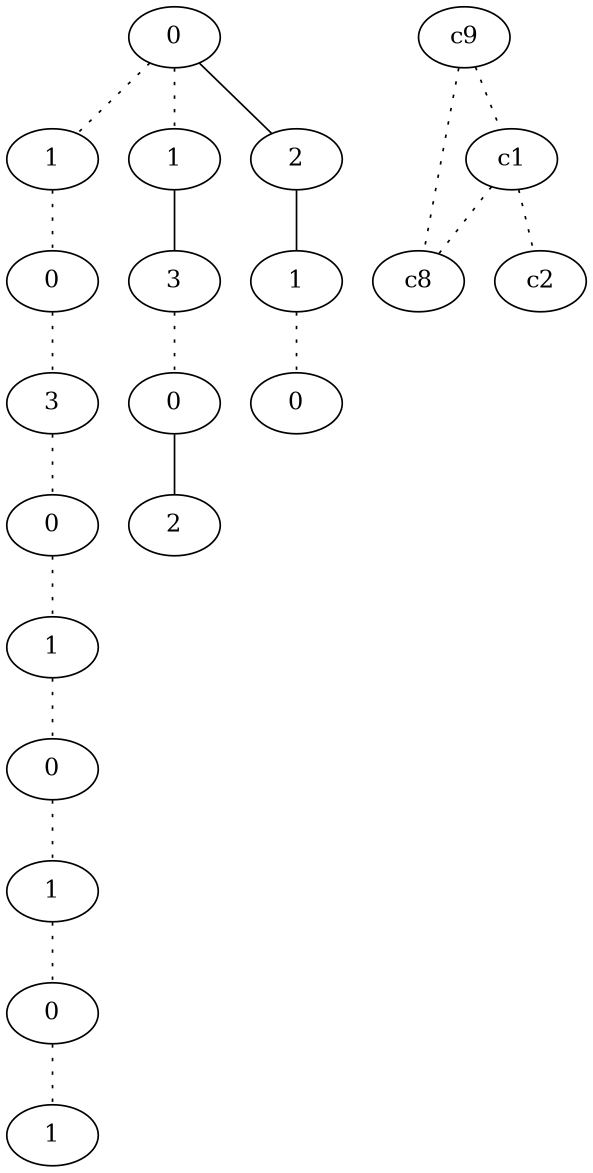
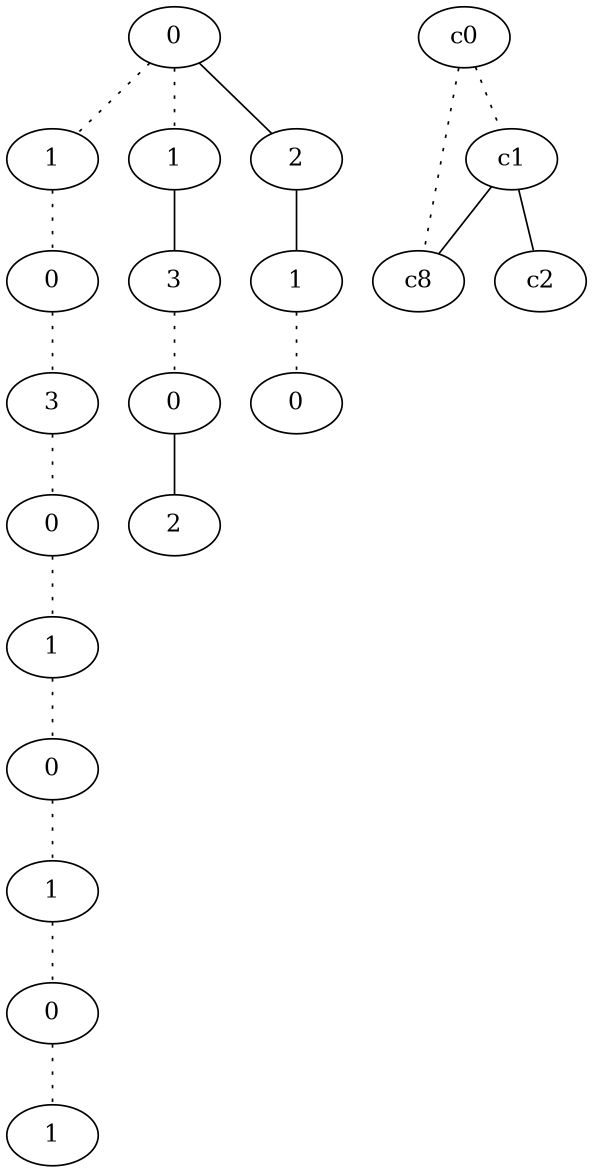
(464, 37) -> (464, 37)
(465, 220) -> (465, 220)
(526, 220) -> (526, 220)
